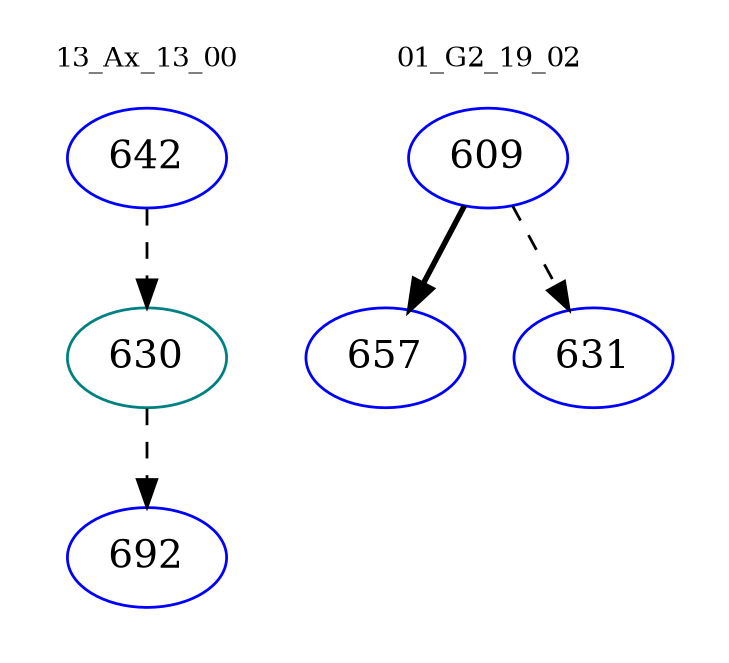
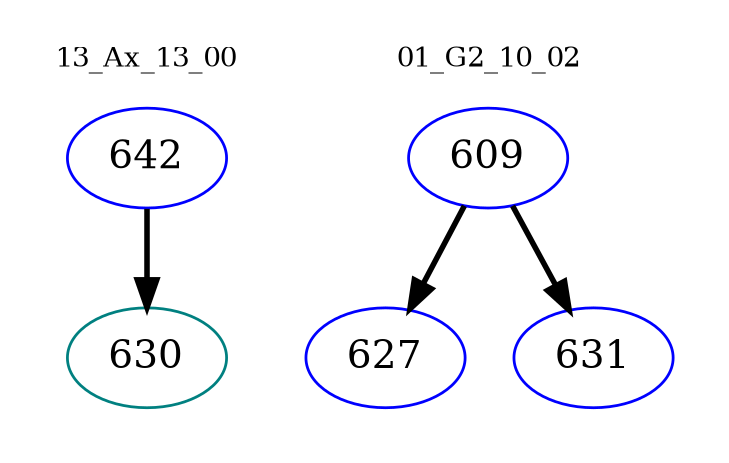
(490, 60) -> (490, 60)
(147, 244) -> (147, 244)
(534, 246) -> (534, 246)
(386, 358) -> (386, 358)
(147, 557) -> none
